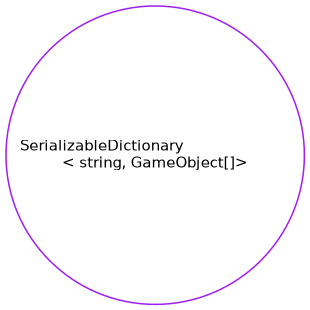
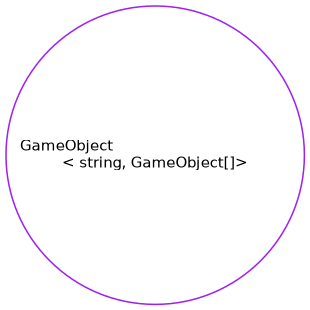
(155, 155) -> (155, 155)
